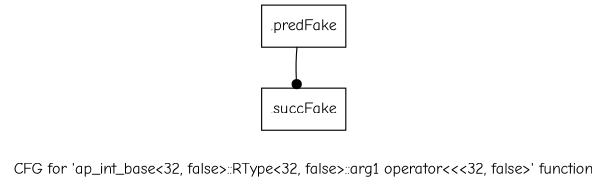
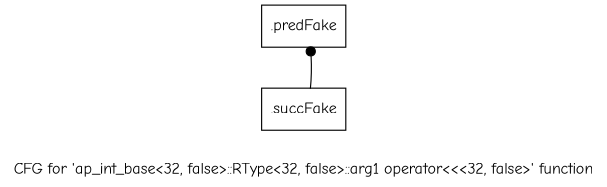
(296, 63) -> (311, 72)
